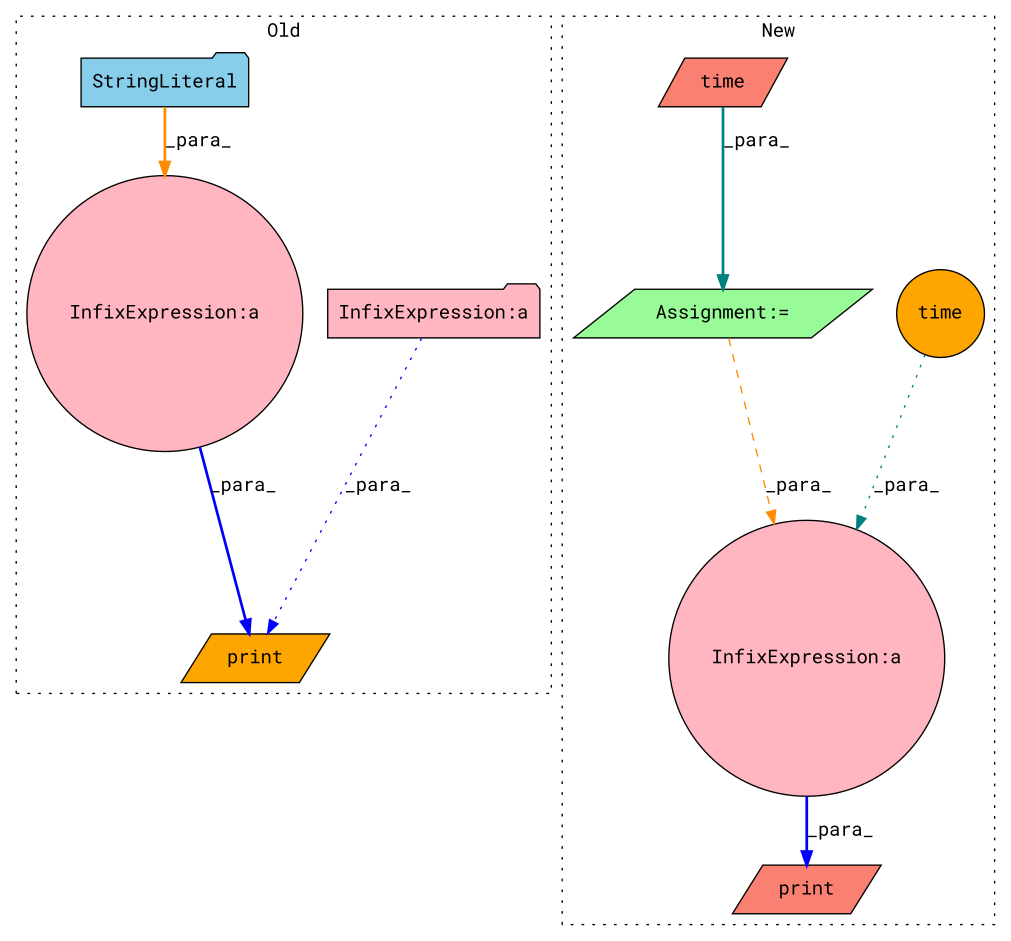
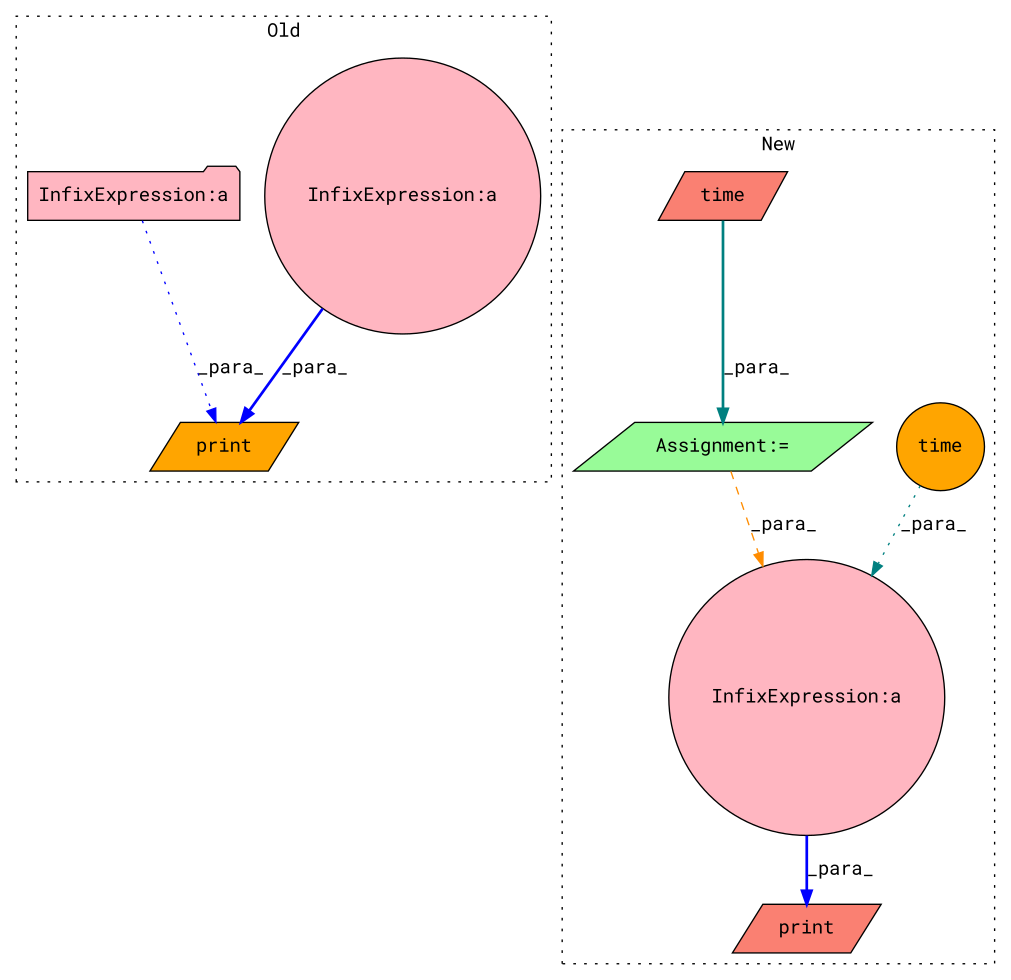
(165, 82) -> none
